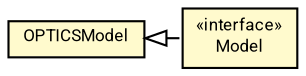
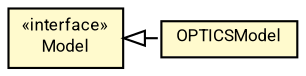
(174, 38) -> (153, 38)
